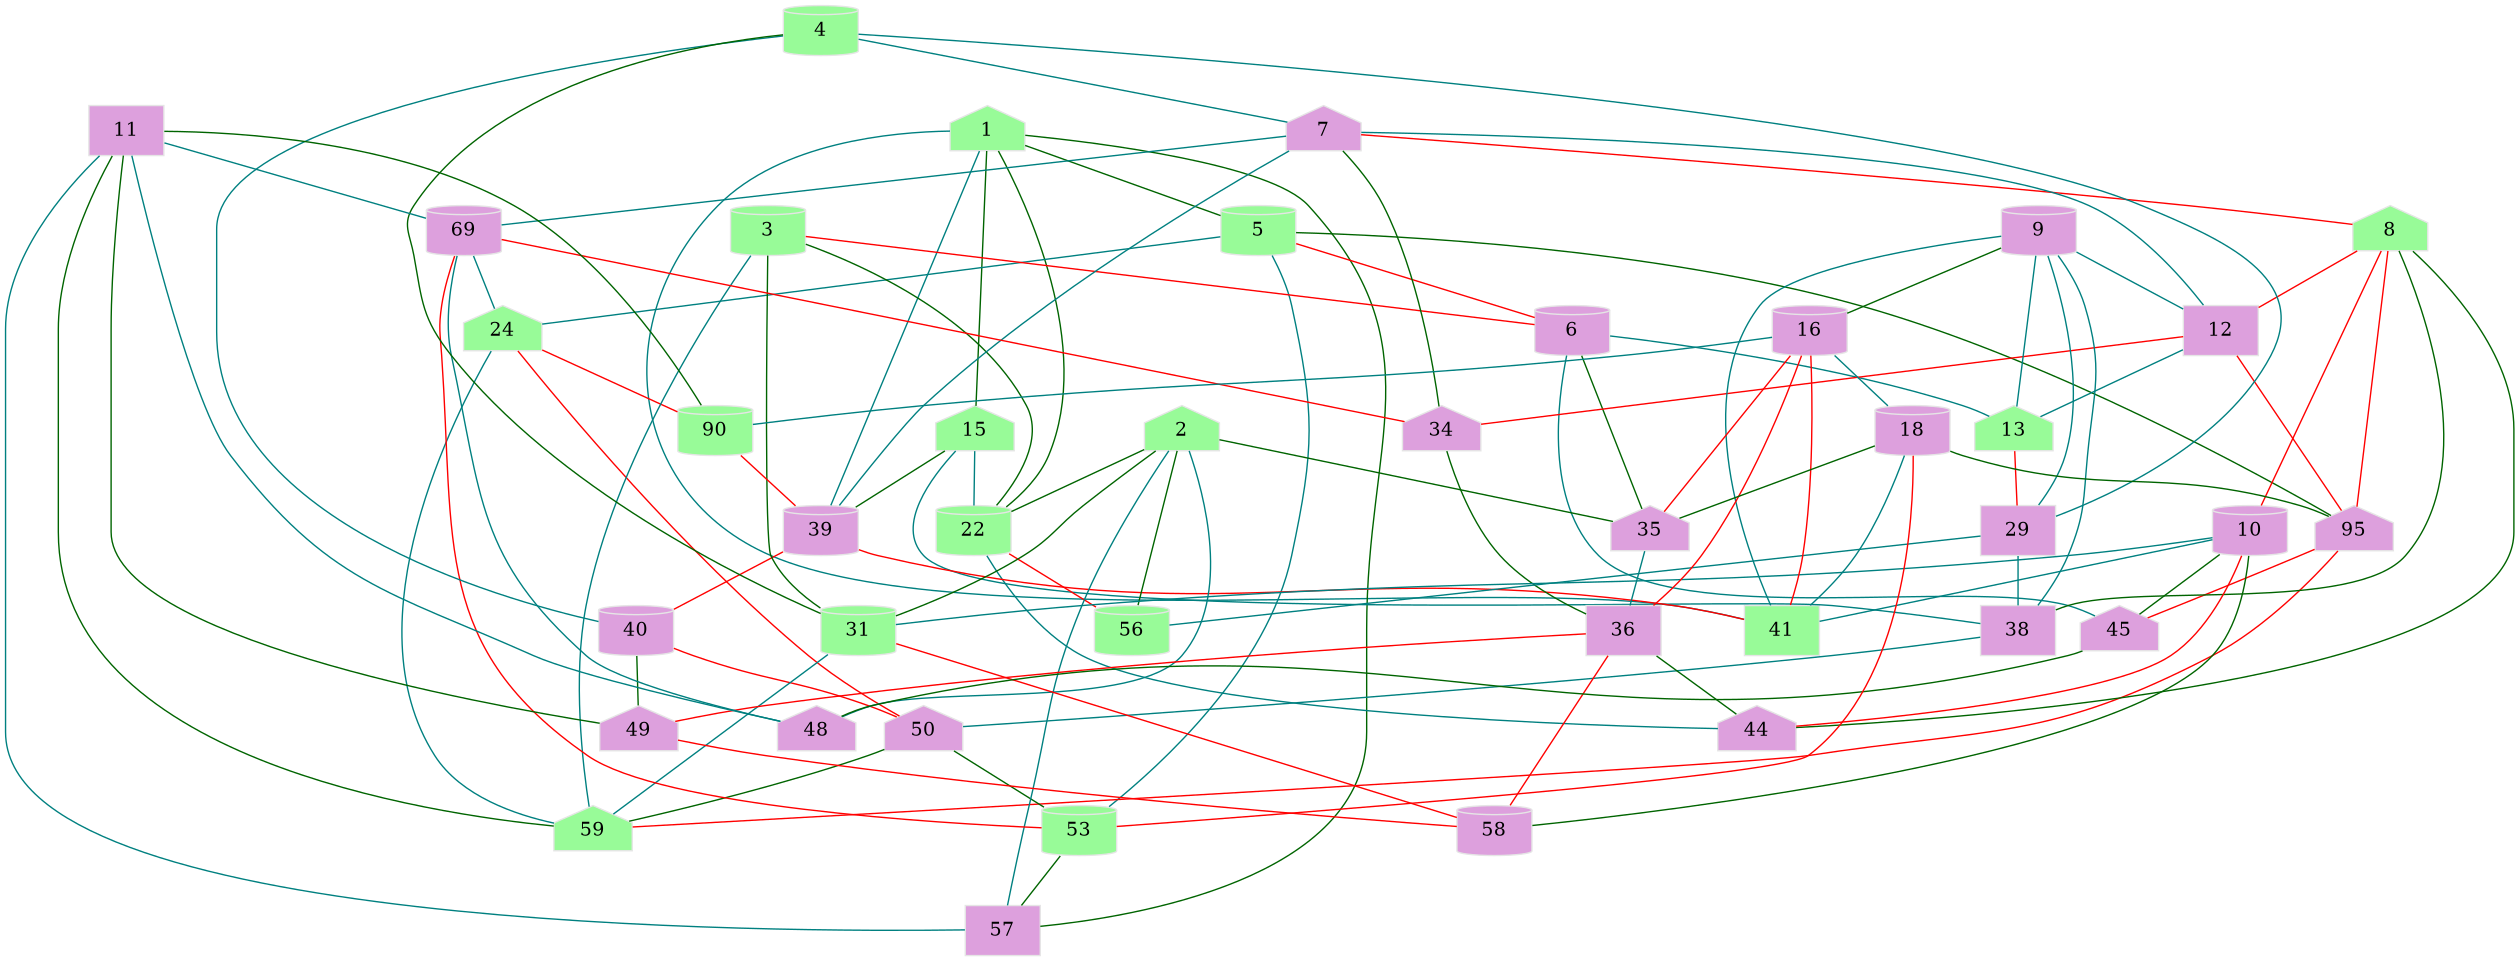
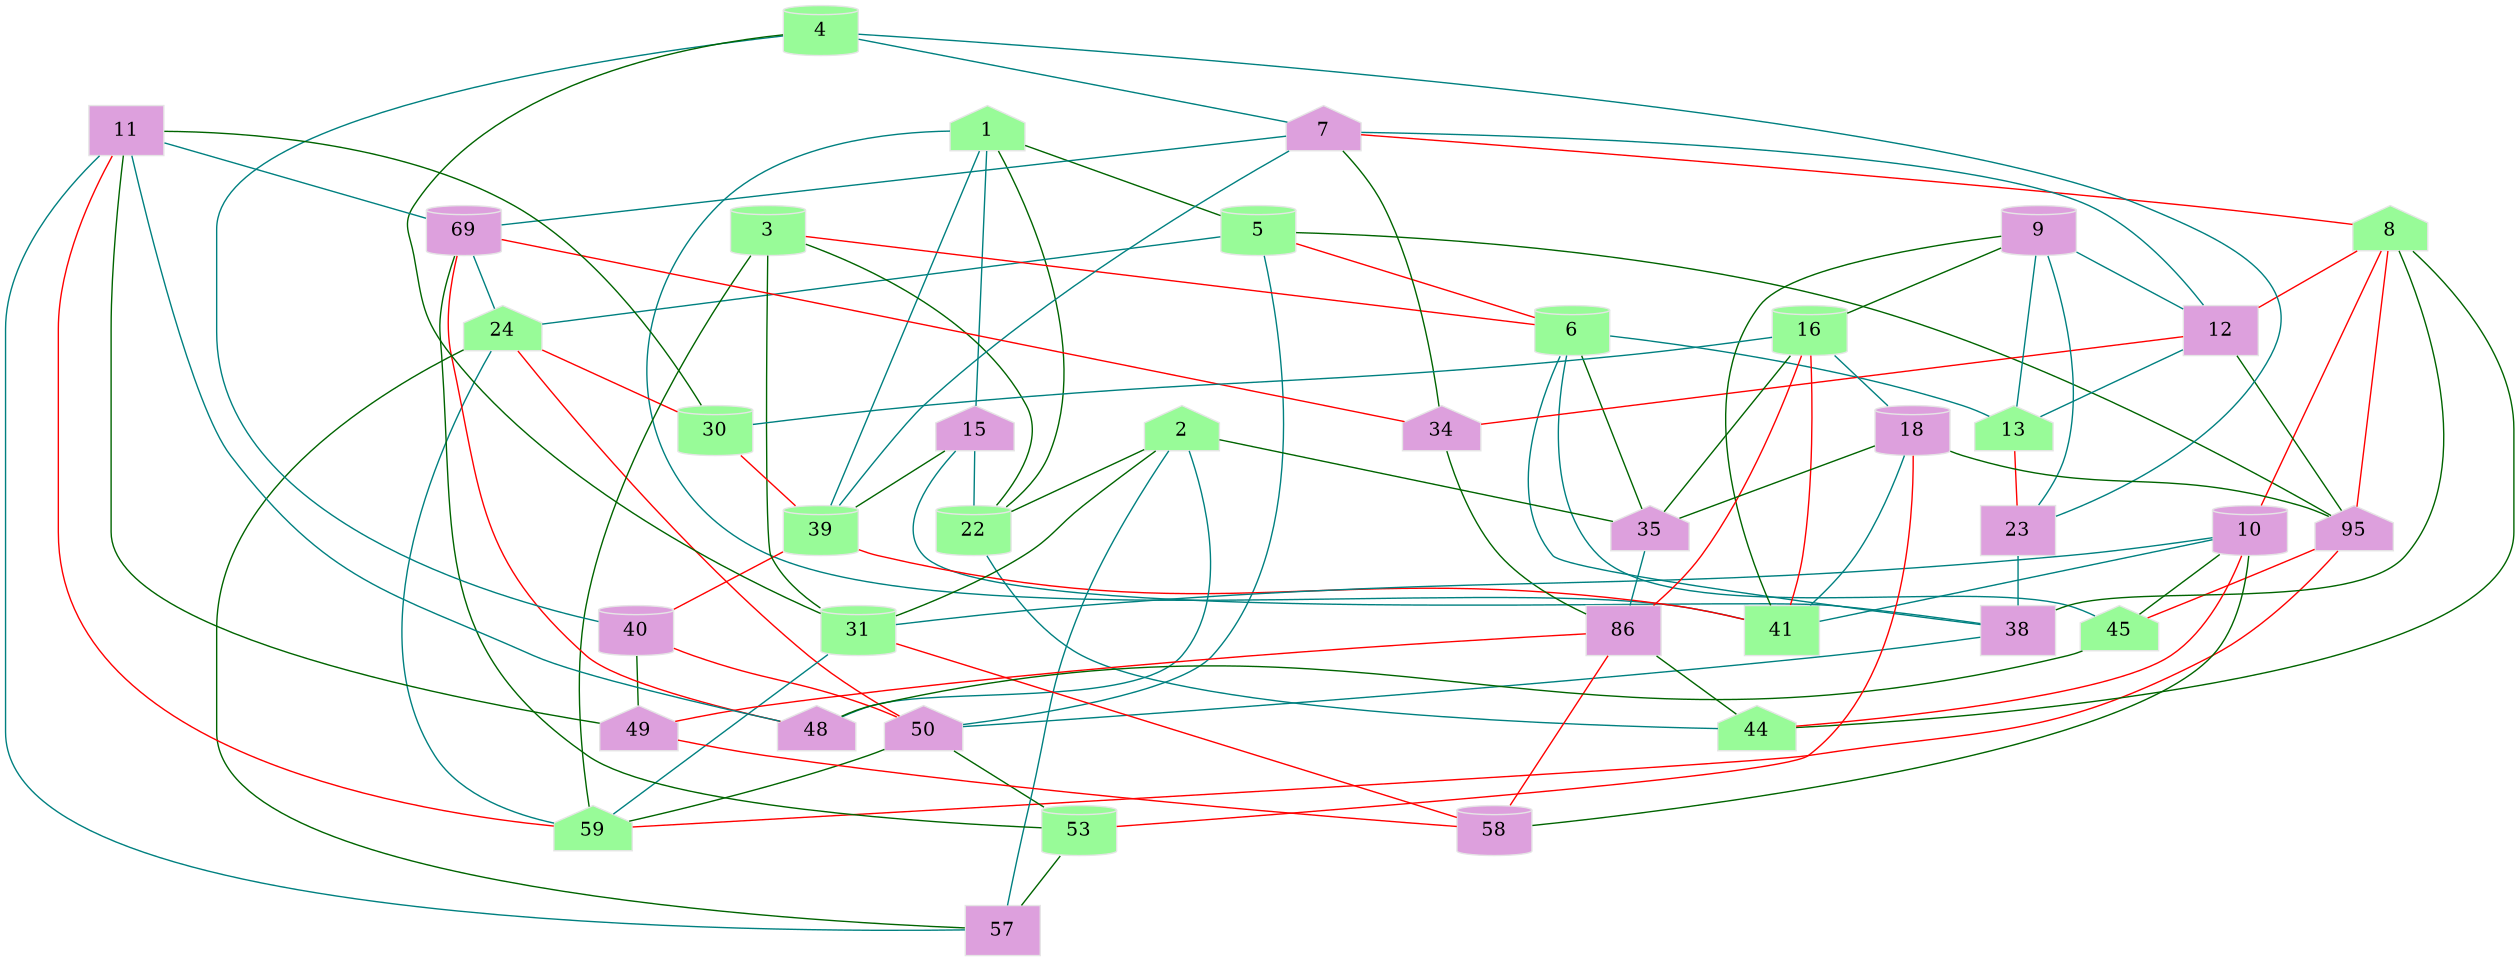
(981, 278) -> (981, 278)
(1572, 331) -> (1572, 331)
(1745, 331) -> (1745, 331)
(1810, 331) -> (1810, 331)
(1737, 422) -> (1737, 422)
(2287, 429) -> (2287, 429)
(715, 431) -> (715, 431)
(975, 431) -> (975, 431)
(2090, 432) -> (1599, 569)
(612, 516) -> (612, 516)
(1374, 517) -> (326, 832)
(821, 531) -> (821, 531)
(2018, 531) -> (2018, 531)
(1290, 560) -> (1259, 574)
(511, 568) -> (511, 568)
(1132, 631) -> none
(1624, 631) -> (1624, 631)
(2119, 631) -> (2119, 631)
(98, 642) -> (98, 642)
(554, 728) -> (554, 728)
(1757, 731) -> (1757, 731)
